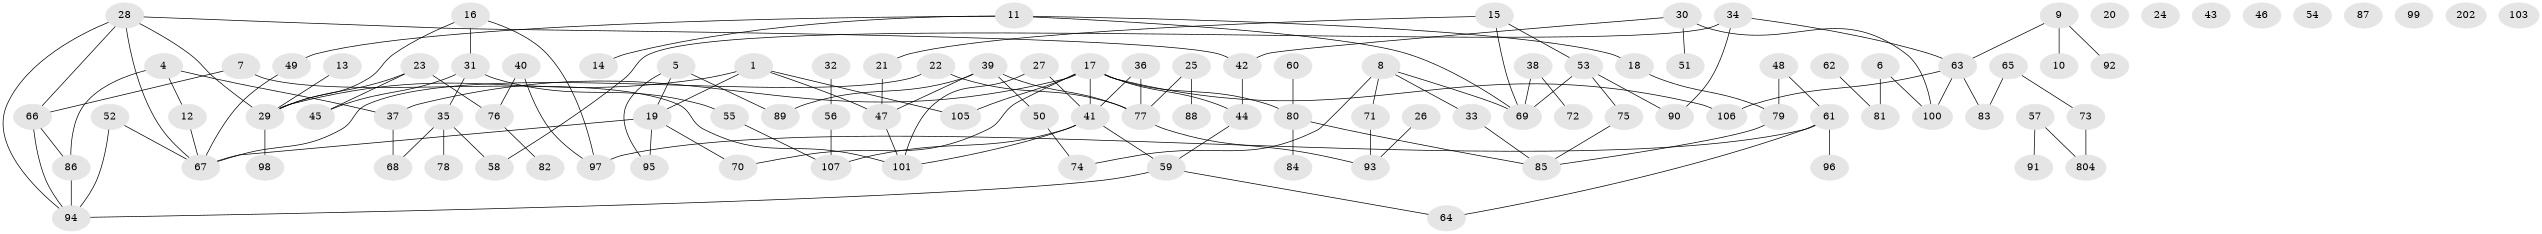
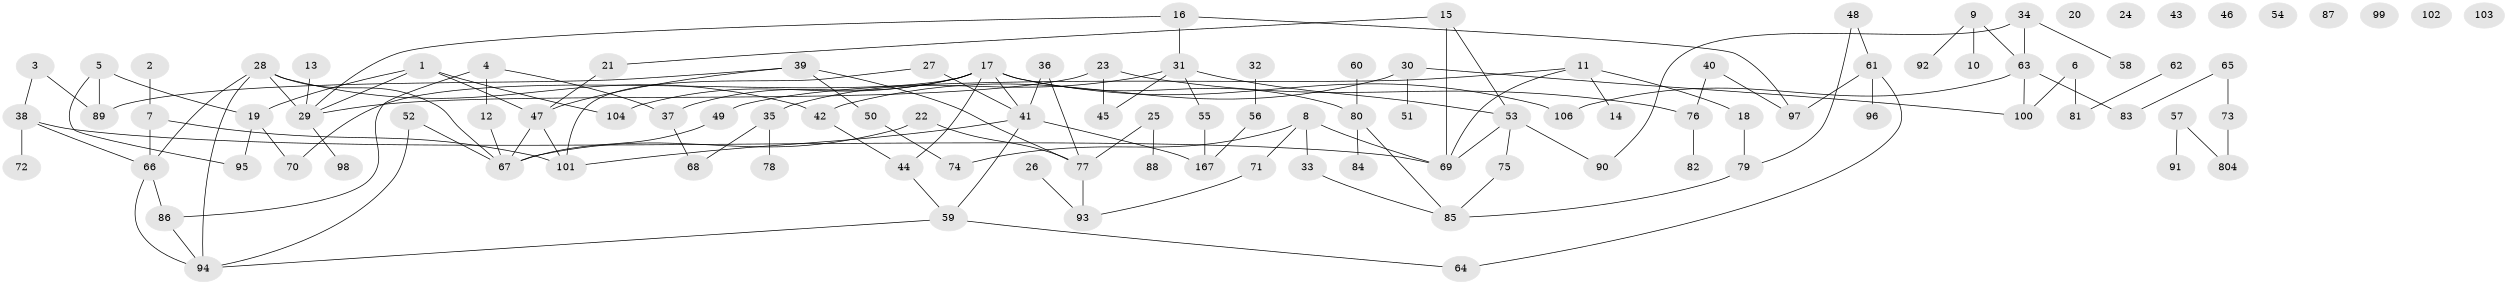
(2466, 15) -> (2431, 15)
none -> (35, 66)
none -> (150, 66)
none -> (1367, 96)
(961, 117) -> (616, 117)
(435, 137) -> (522, 141)
(469, 142) -> none
none -> (86, 143)
(831, 168) -> (1205, 168)
